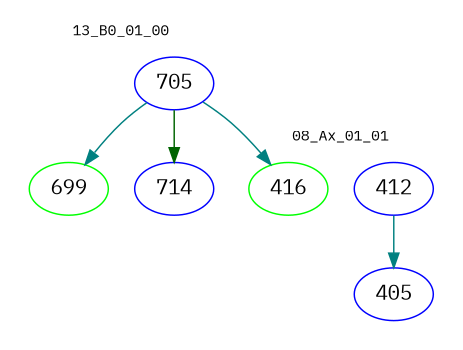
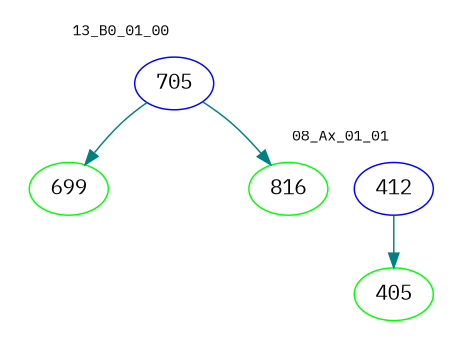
(174, 189) -> none
(288, 189) -> (288, 189)
(394, 294) -> (394, 294)
